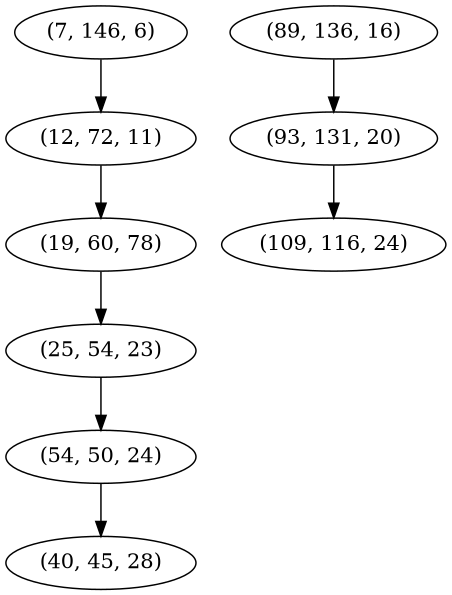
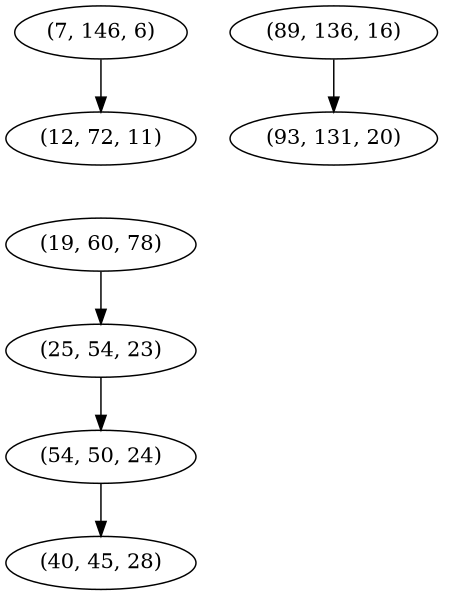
(101, 184) -> none
(334, 245) -> none
